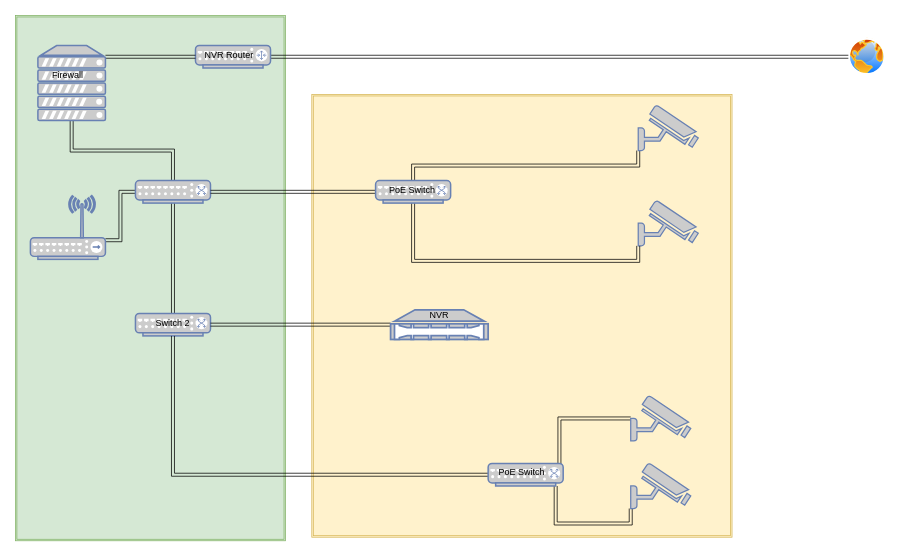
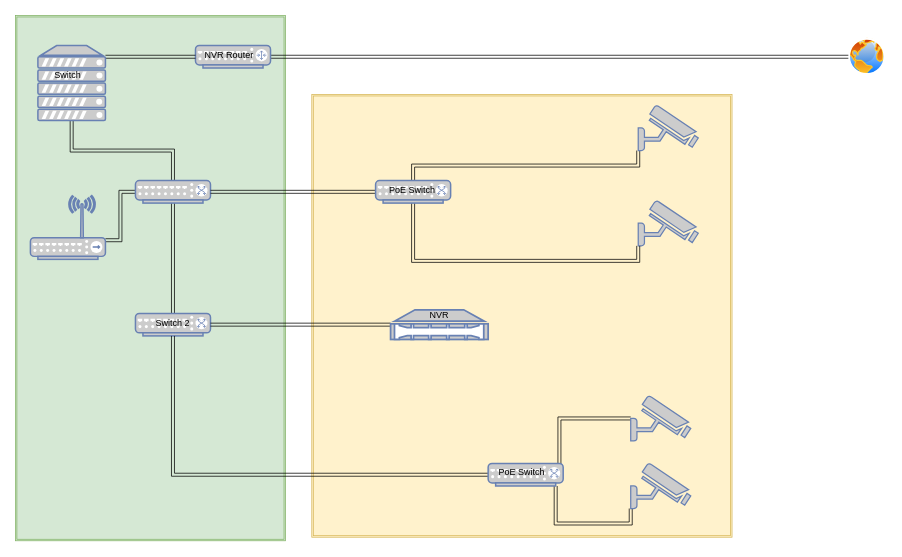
(68, 75) -> (68, 75)
